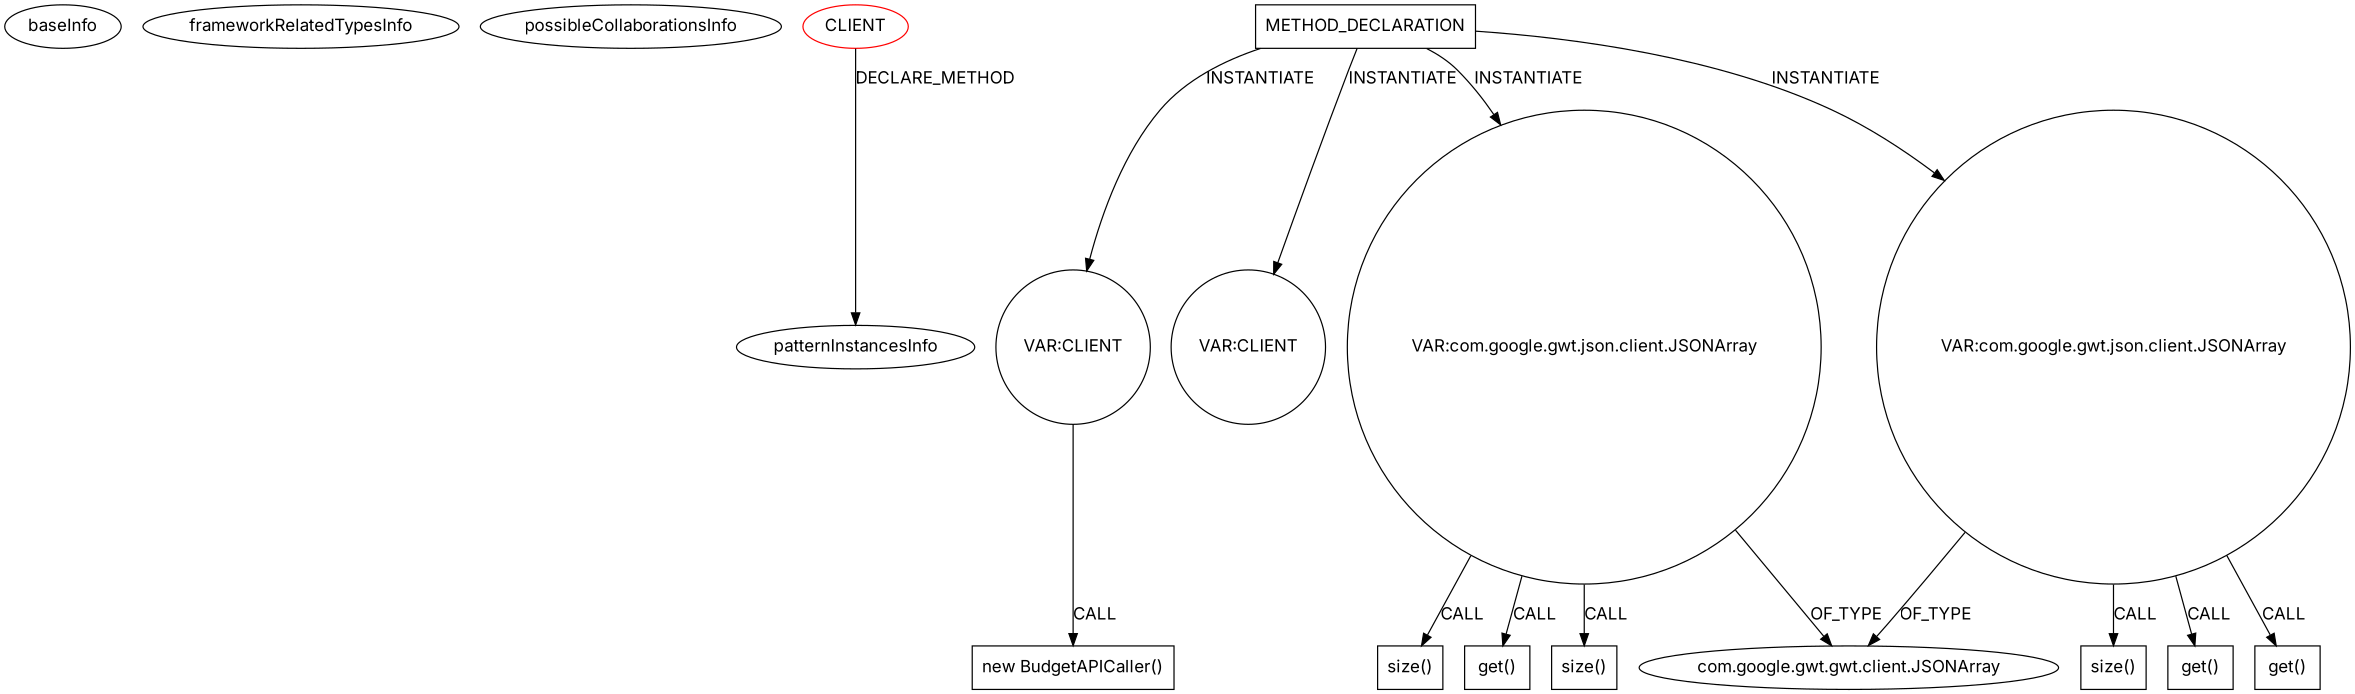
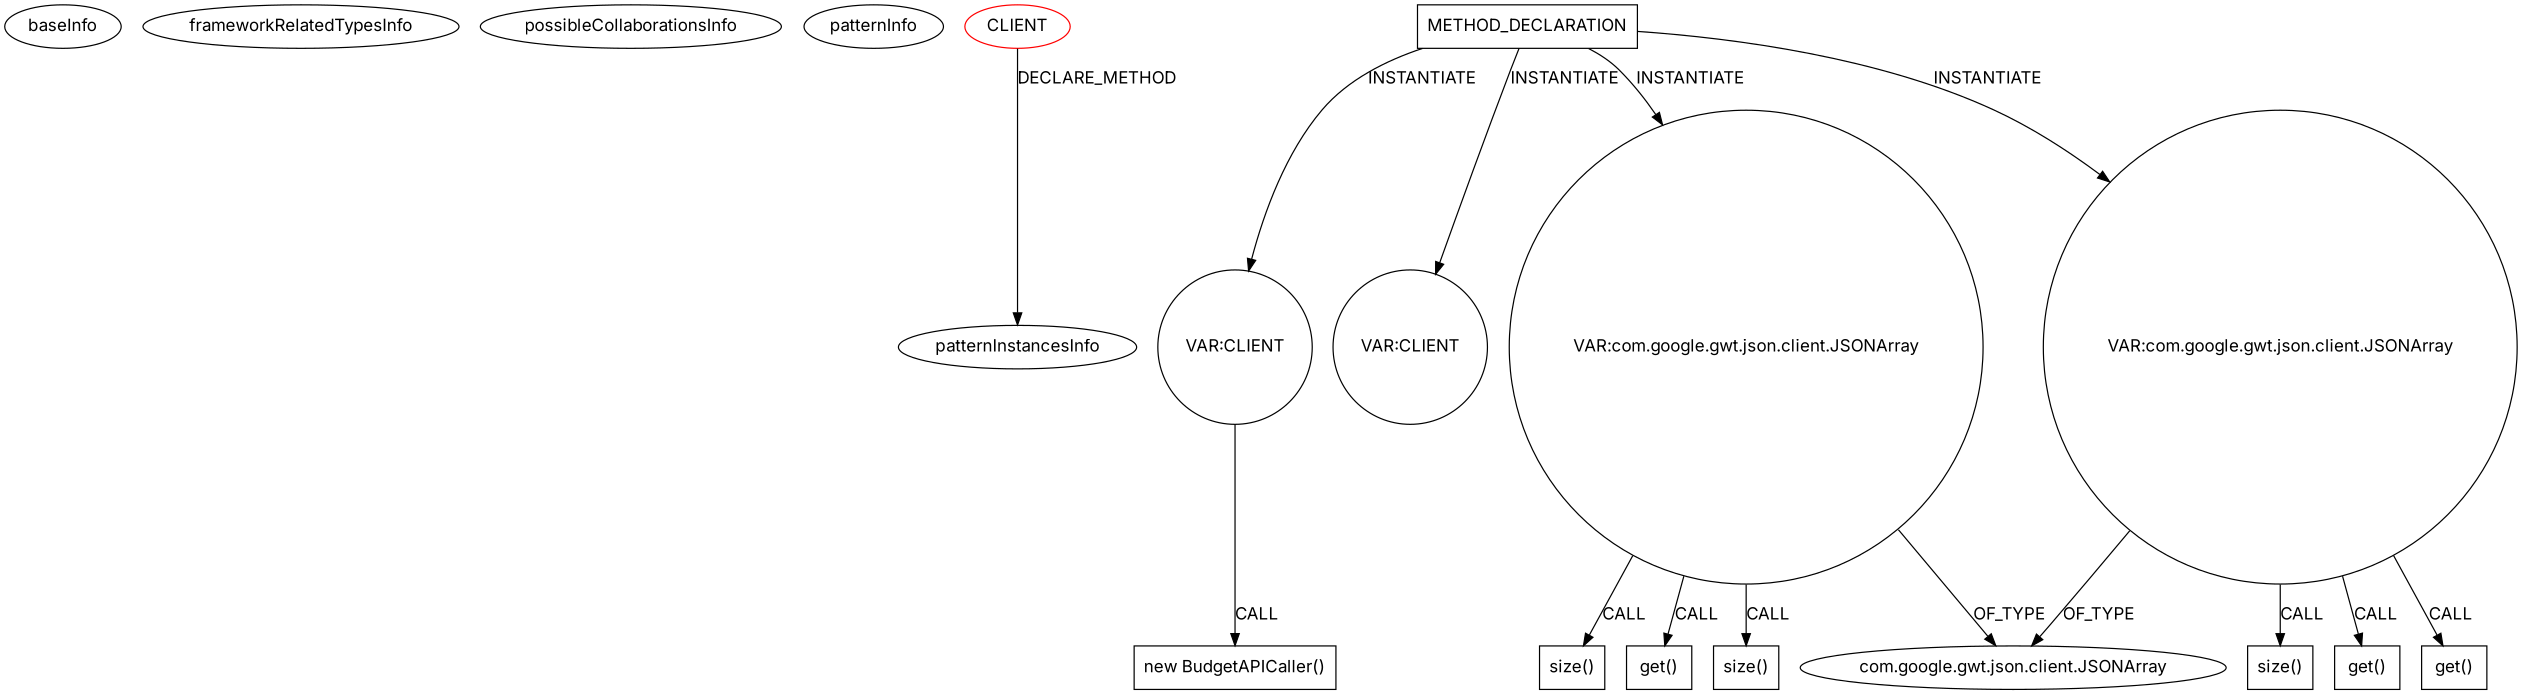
none -> (874, 27)
(1849, 668) -> (2013, 668)
